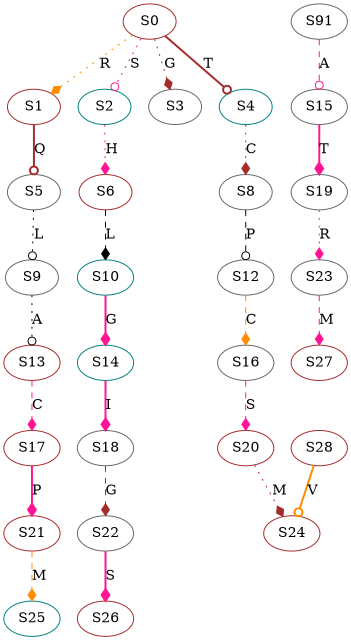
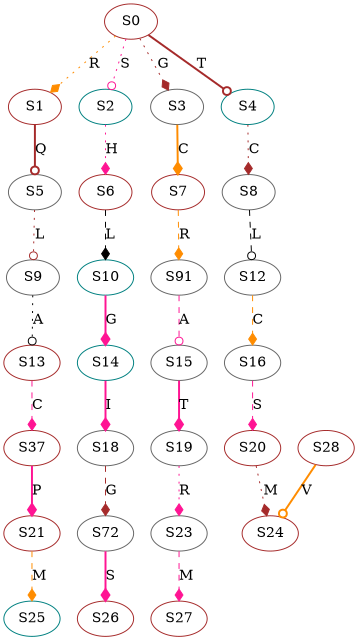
none -> (178, 192)
(33, 231) -> (34, 231)
(251, 235) -> (257, 235)
(32, 448) -> (32, 448)
(106, 533) -> (106, 533)
